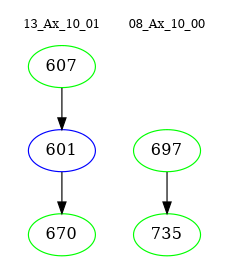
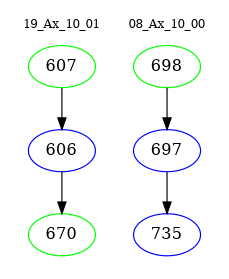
(62, 25) -> (62, 25)
none -> (167, 67)
(62, 151) -> (62, 151)
(167, 151) -> (167, 151)
(167, 235) -> (167, 235)
